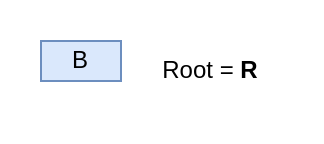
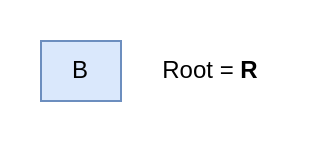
(81, 61) -> (81, 71)
